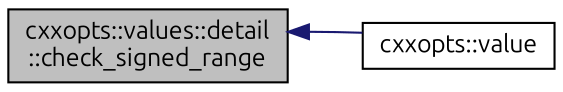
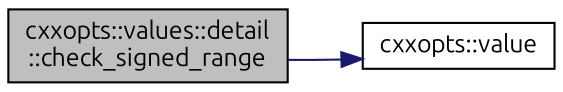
(336, 32) -> (314, 60)
